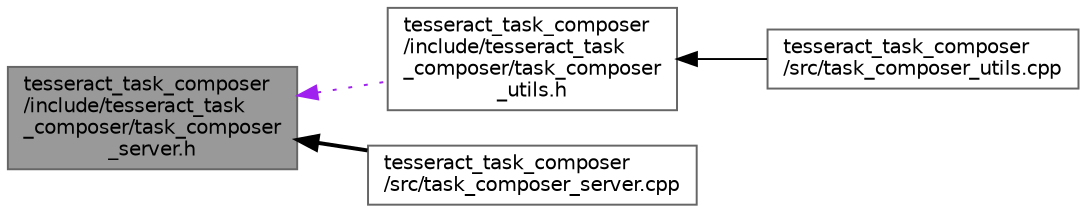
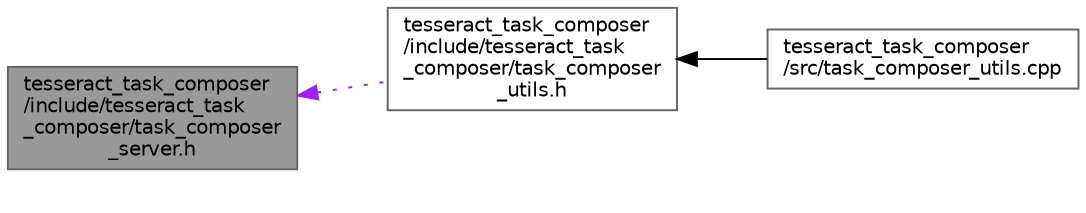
(532, 175) -> none
